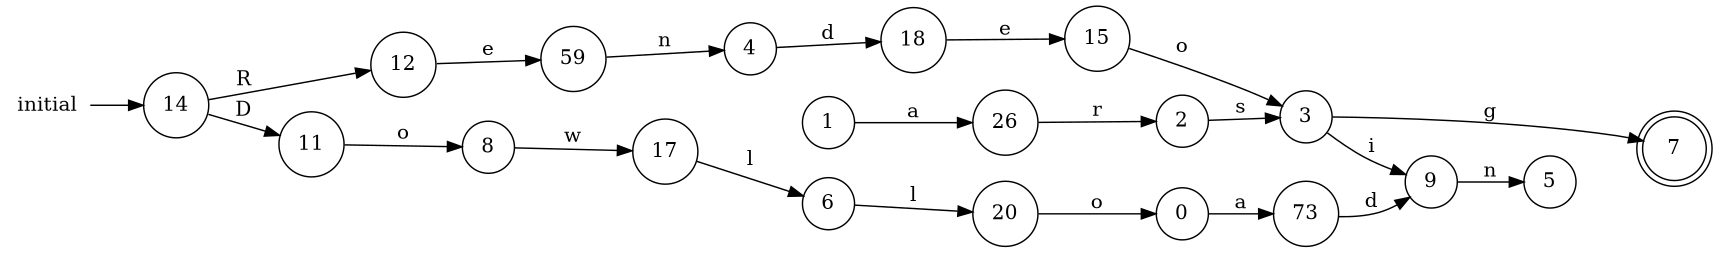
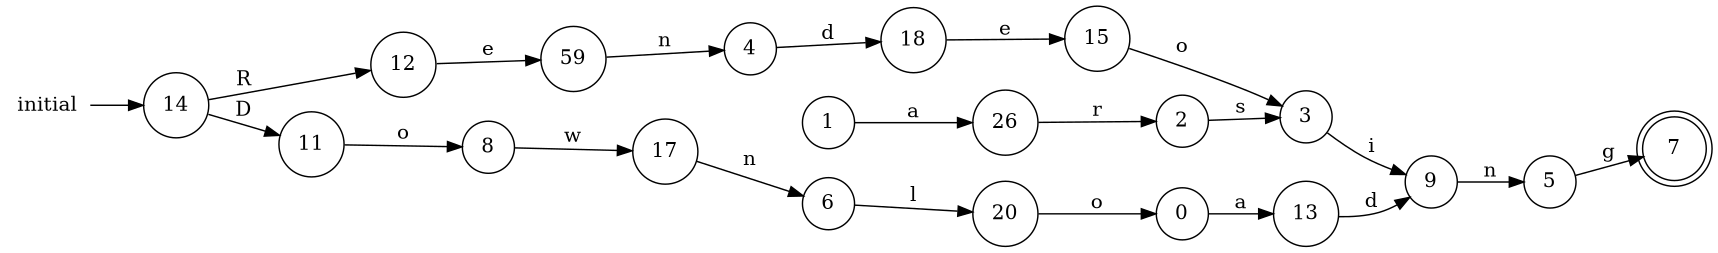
(1481, 122) -> (1602, 168)
(750, 160) -> (750, 160)
(1306, 214) -> (1306, 214)
